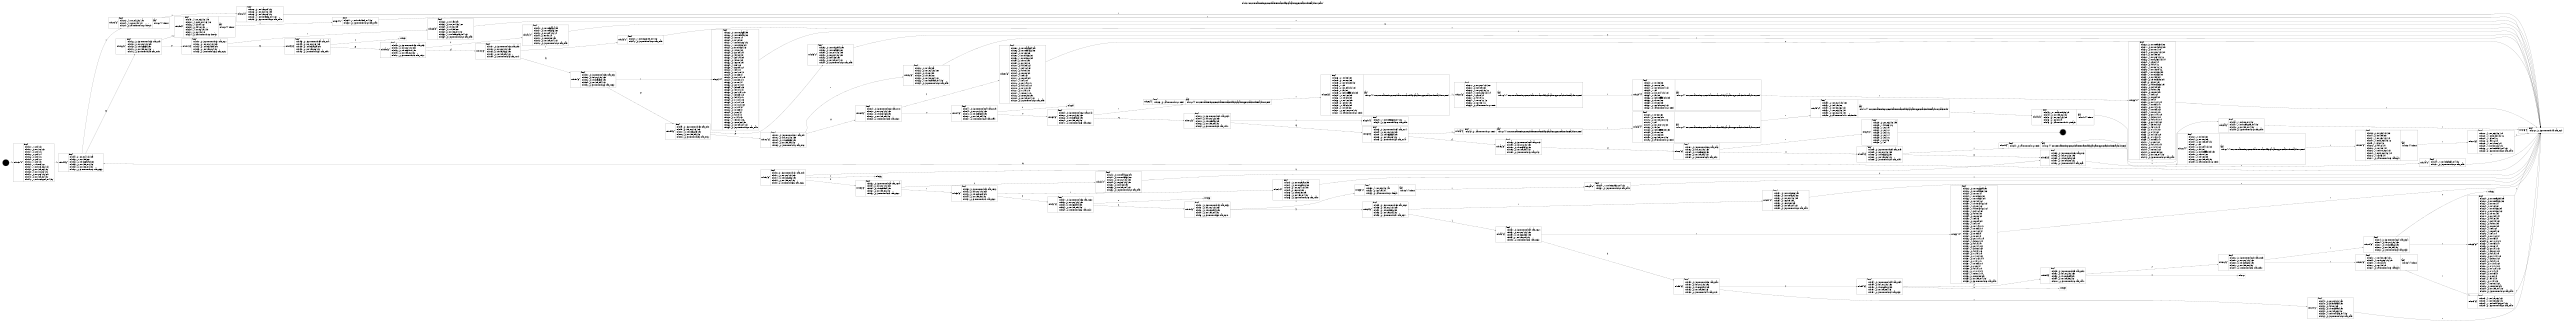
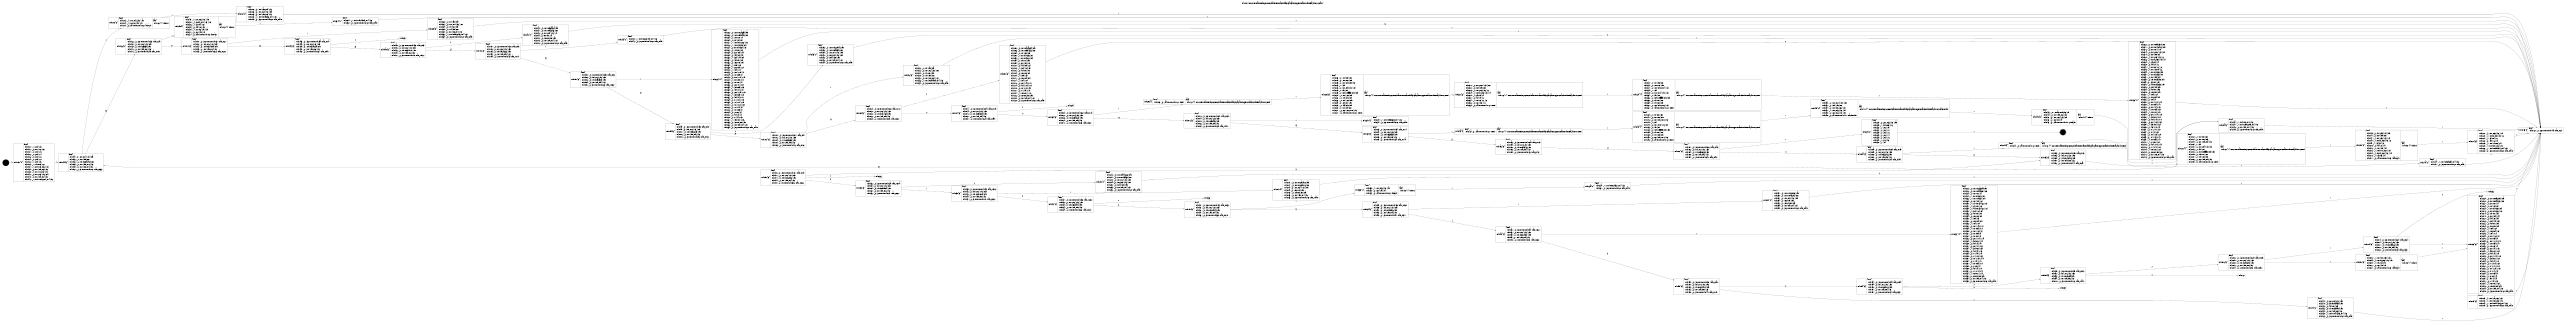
(1330, 164) -> (1179, 168)
(2437, 283) -> (2442, 253)
